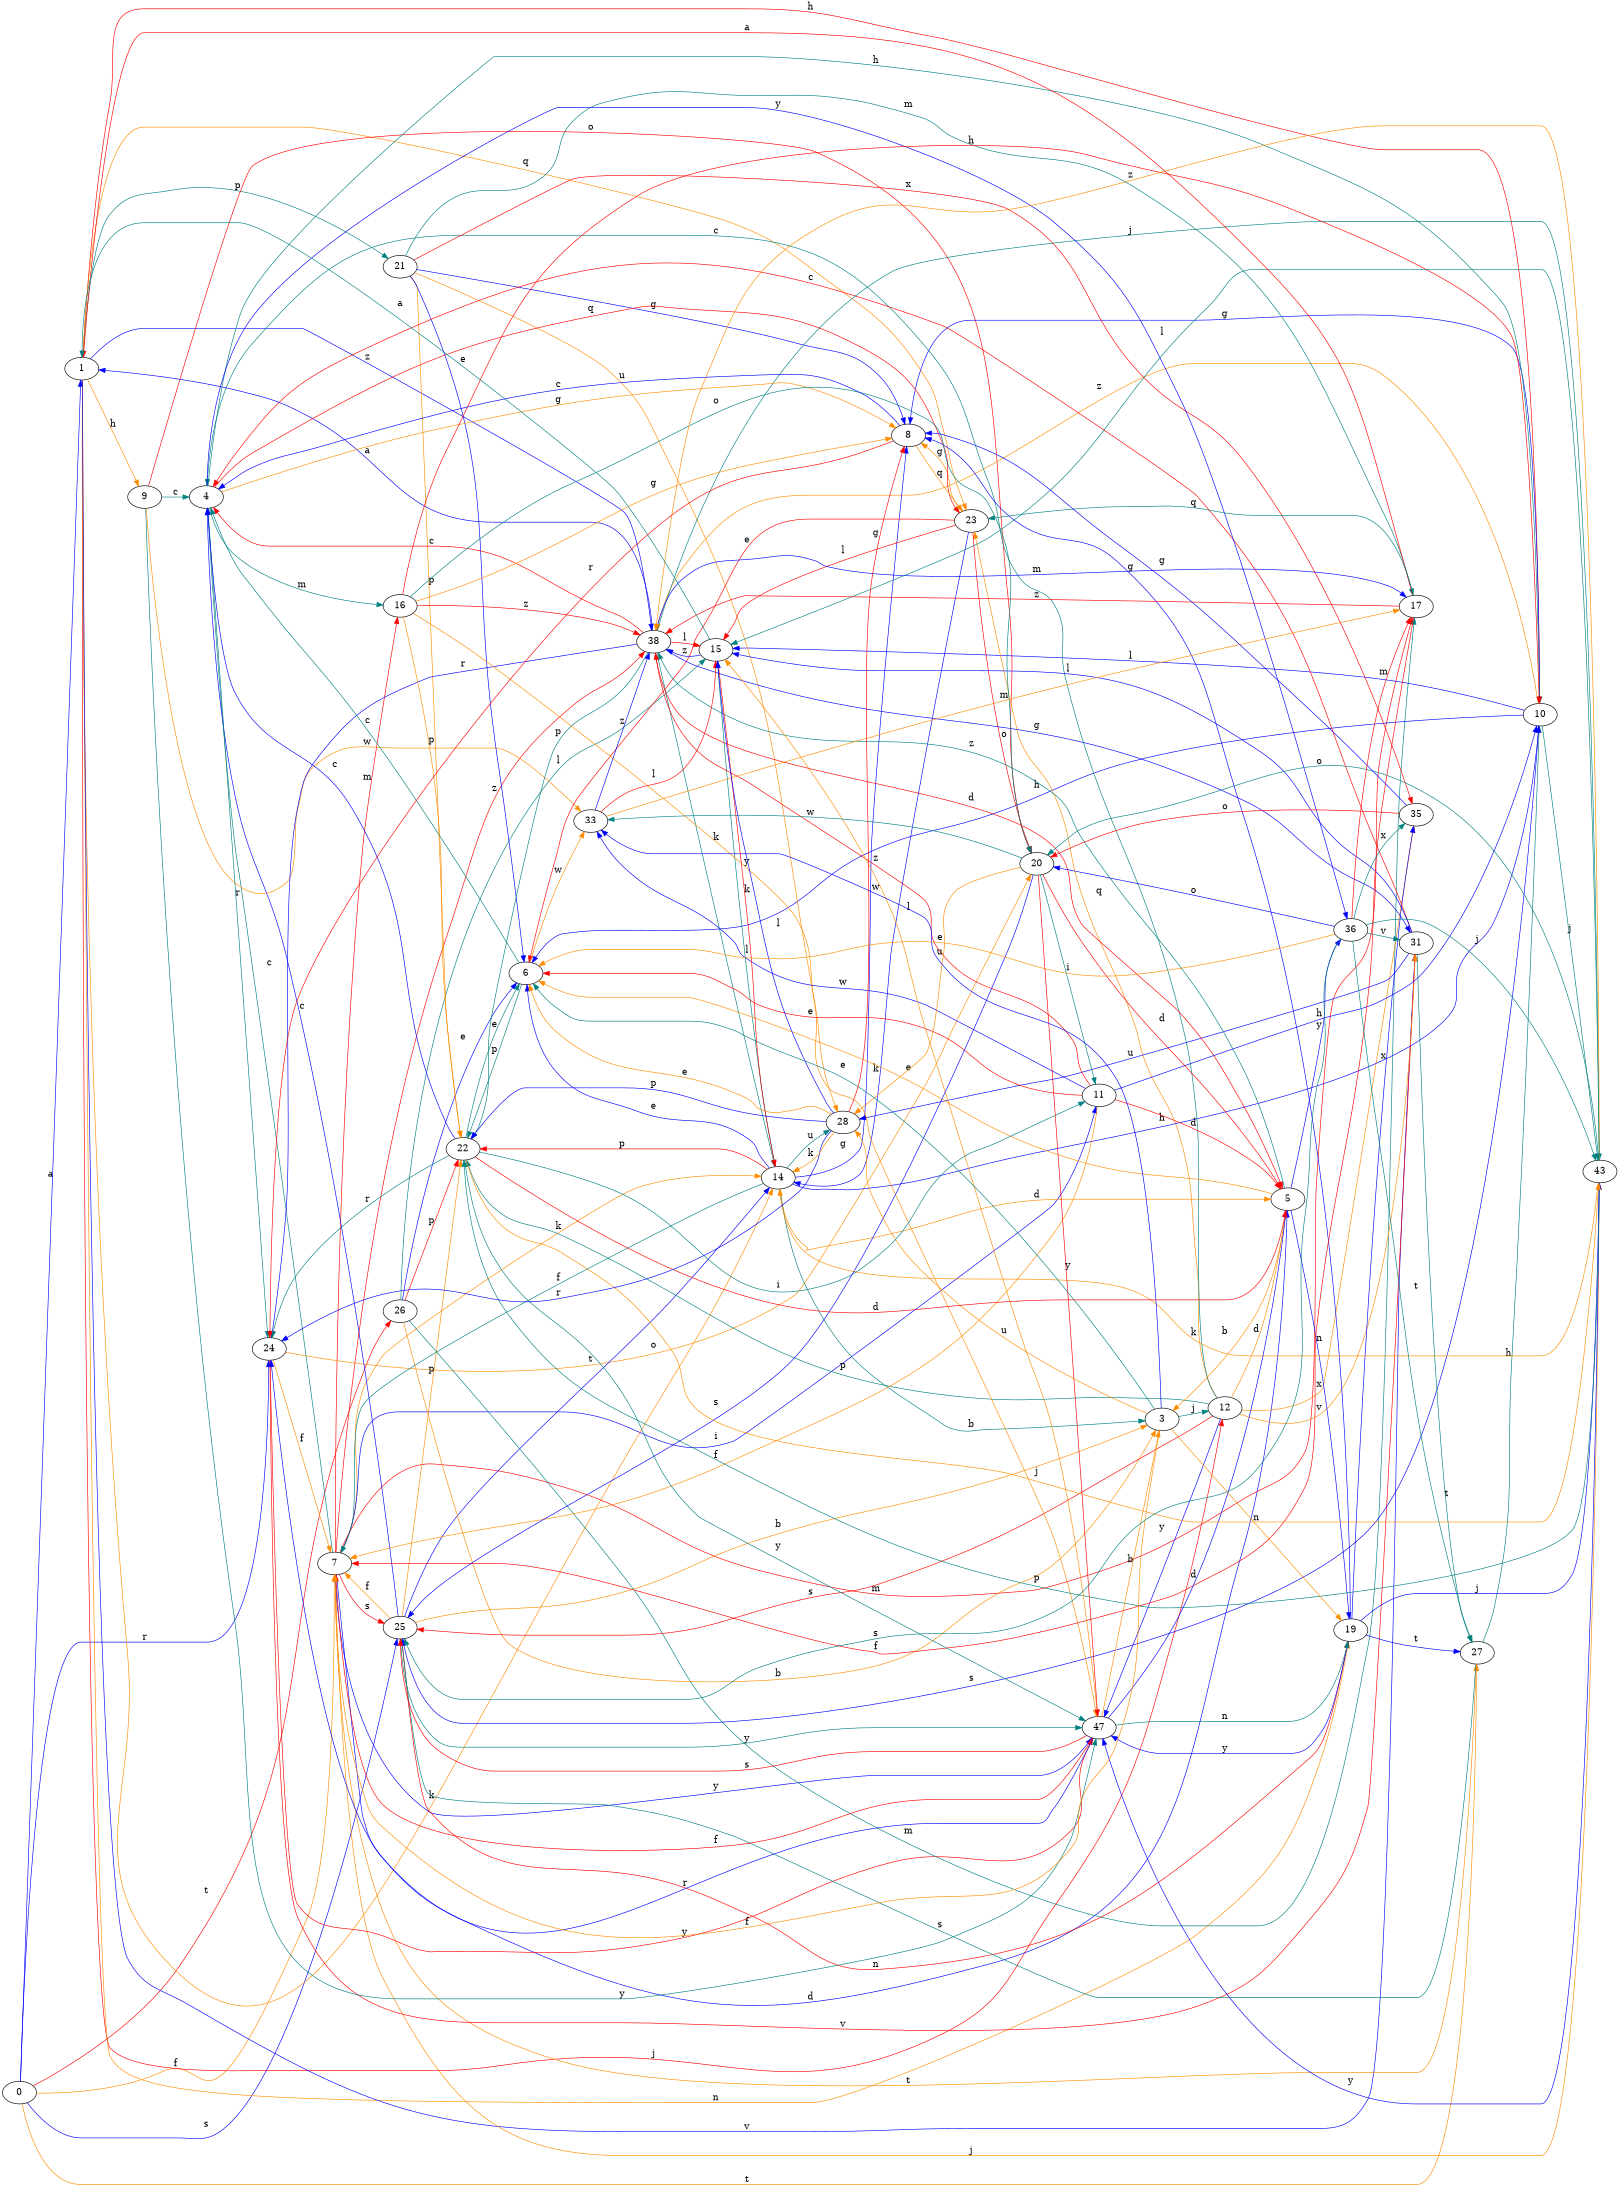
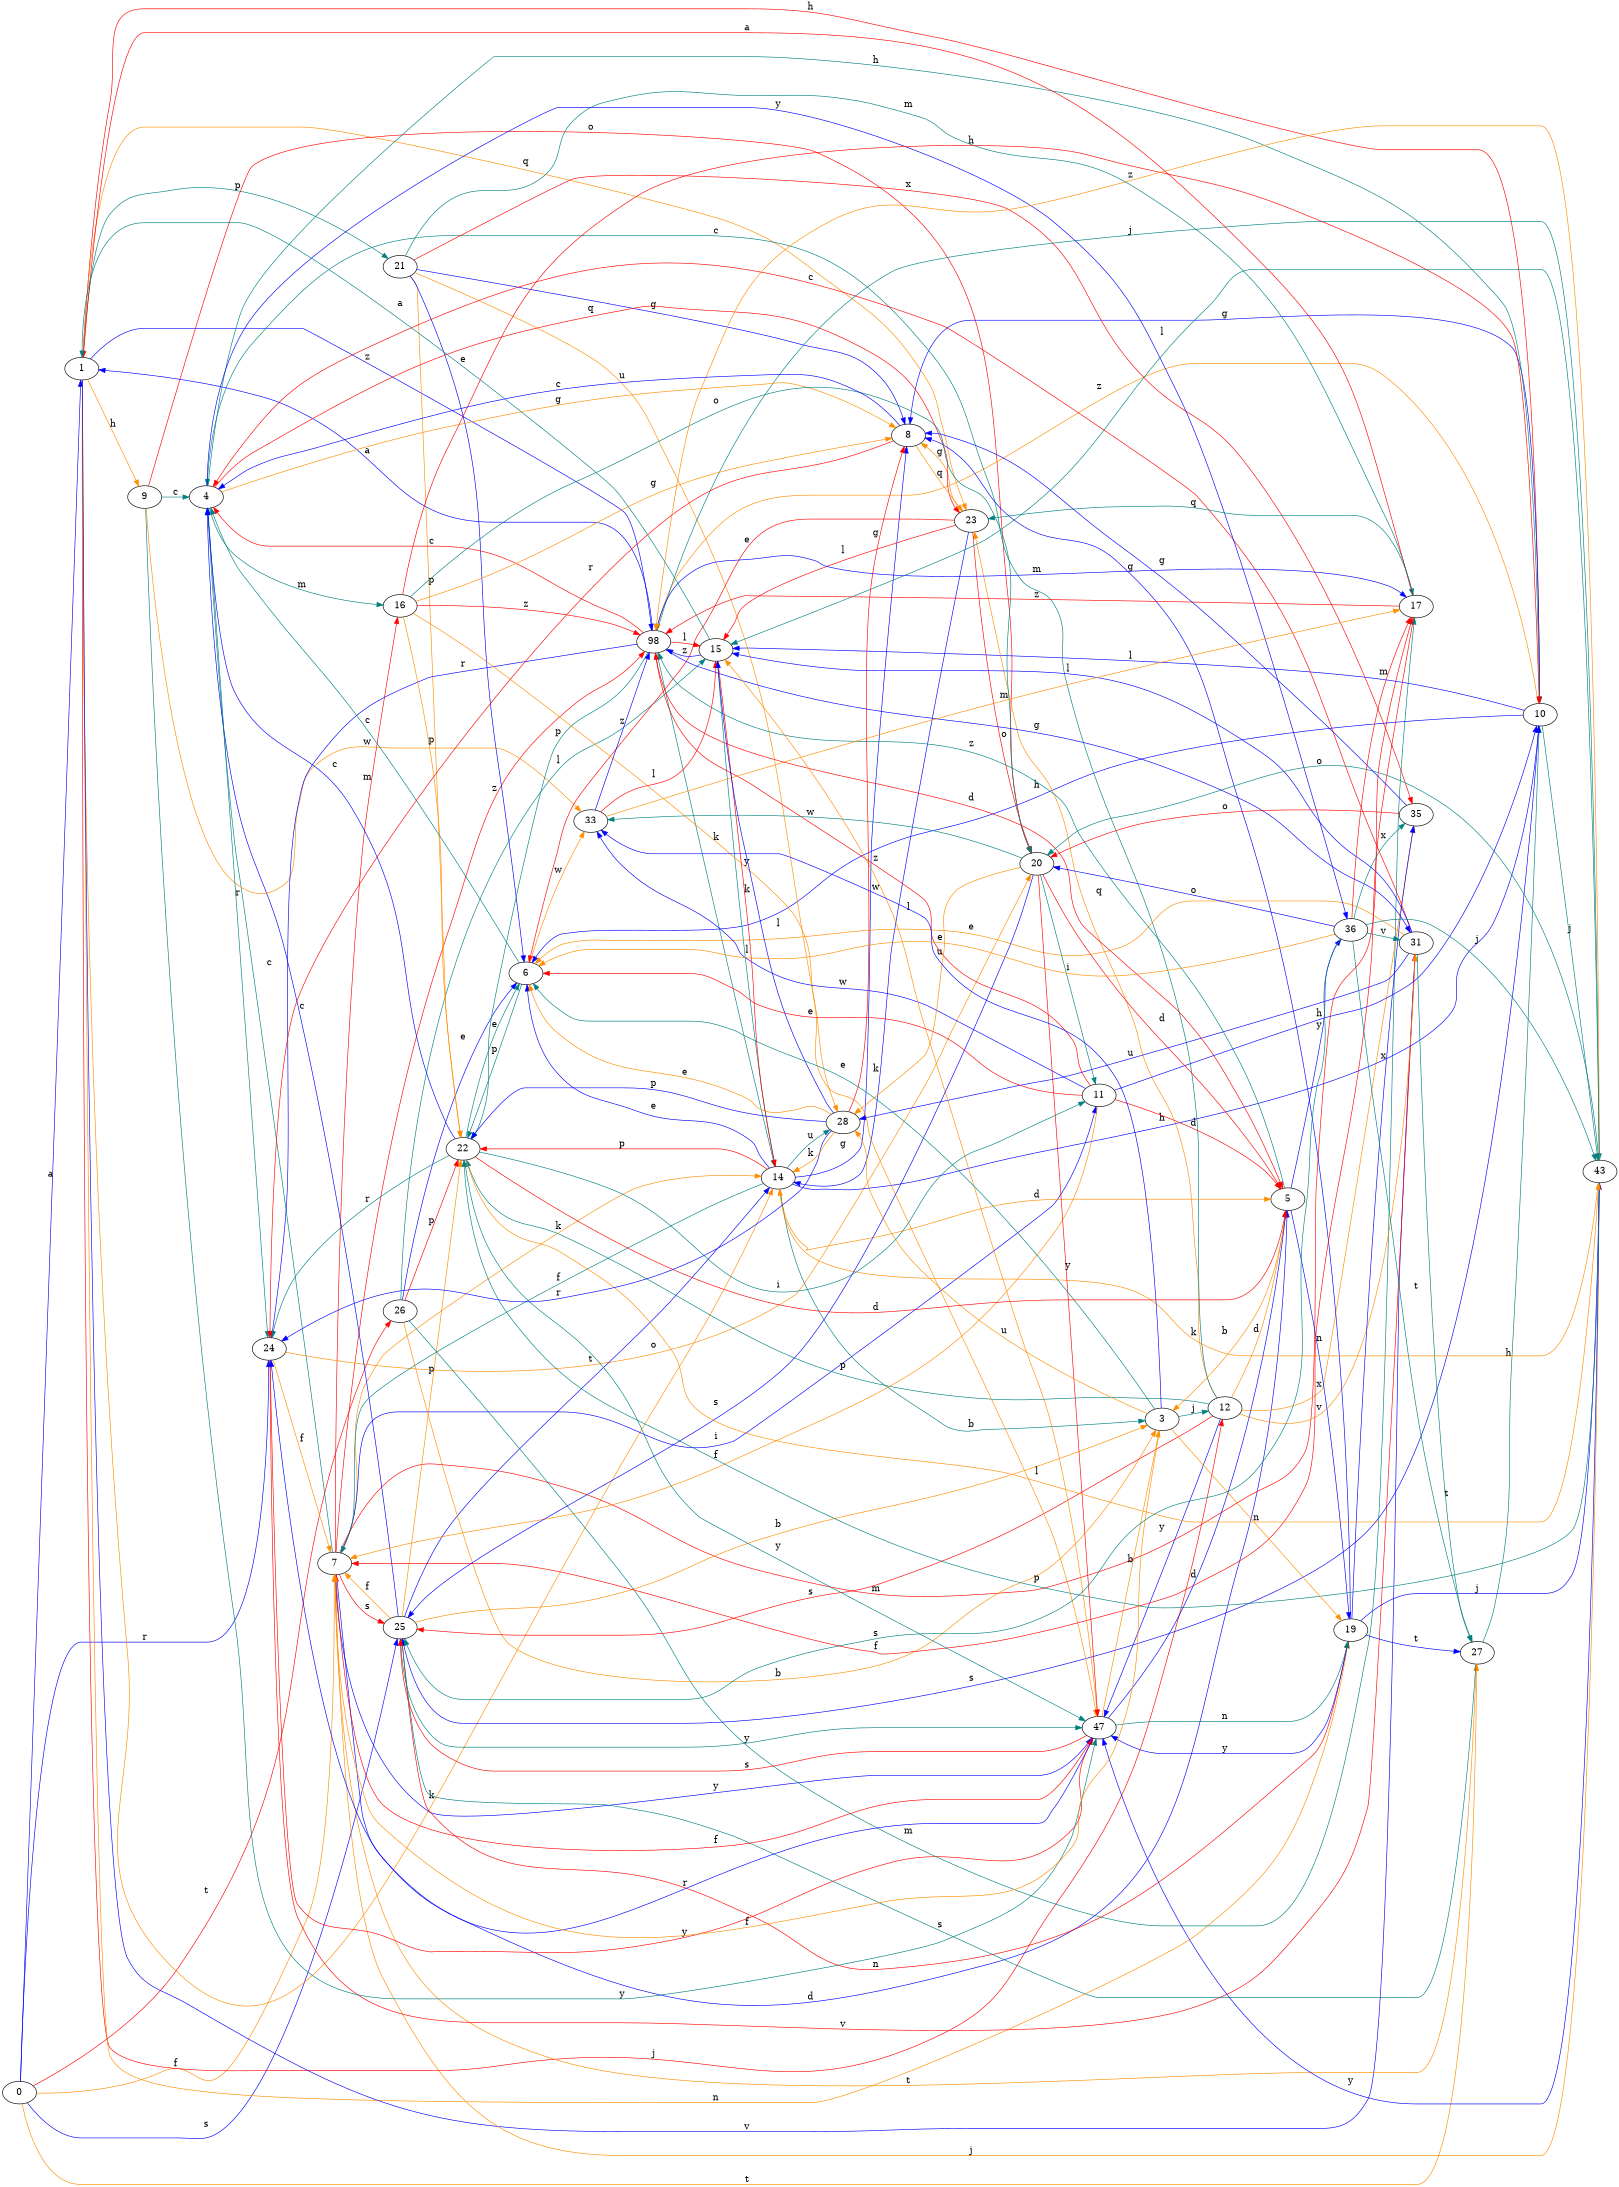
(654, 642) -> (654, 642)
(910, 1082) -> (983, 937)
(1037, 1472) -> (1037, 1472)
